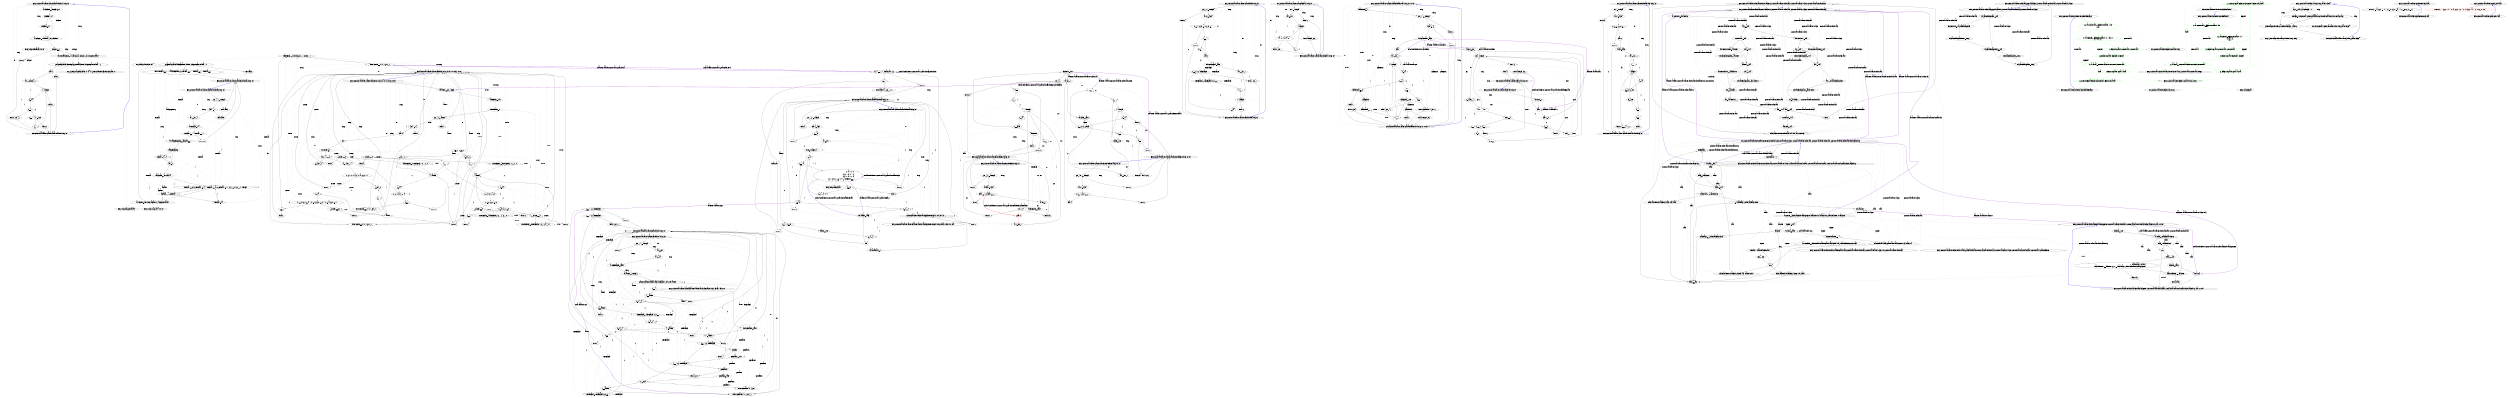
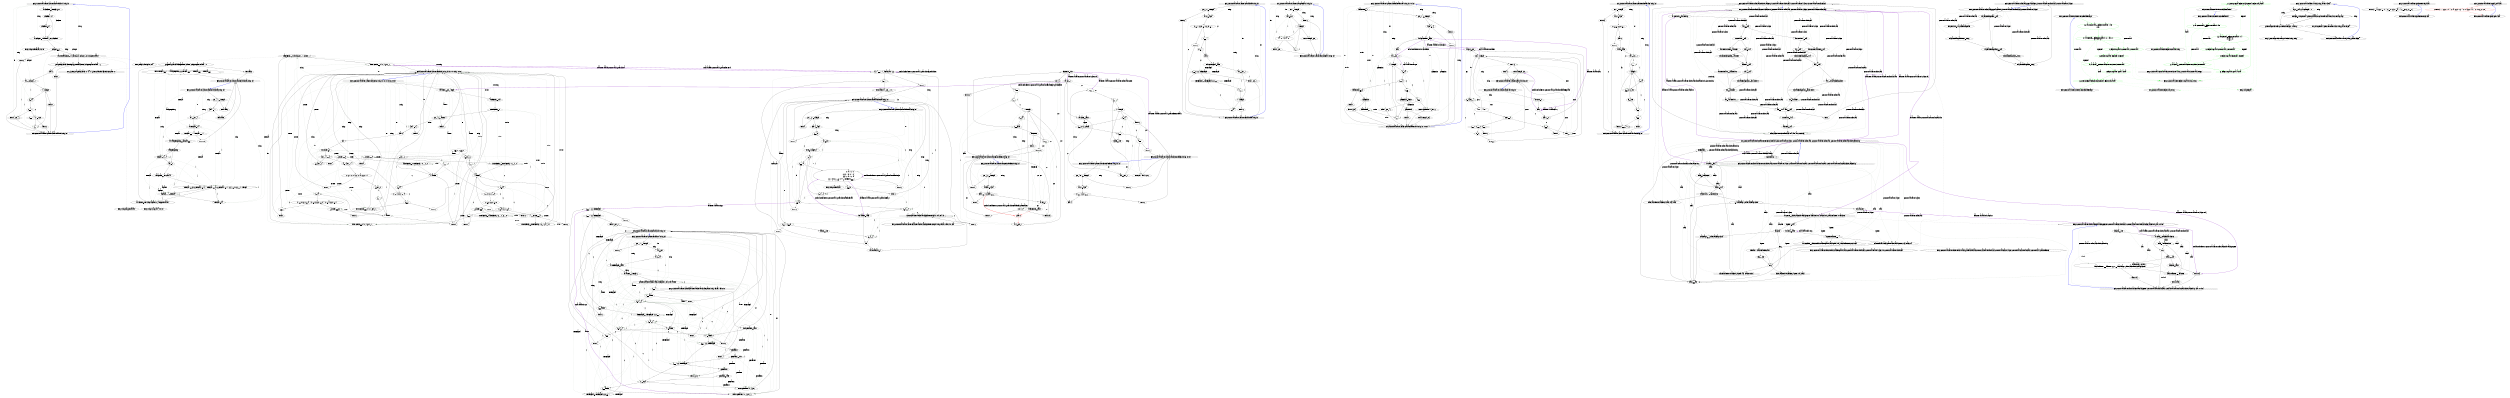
(144, 65) -> (144, 65)
(1406, 100) -> (1406, 100)
none -> (177, 131)
(734, 350) -> (734, 350)
